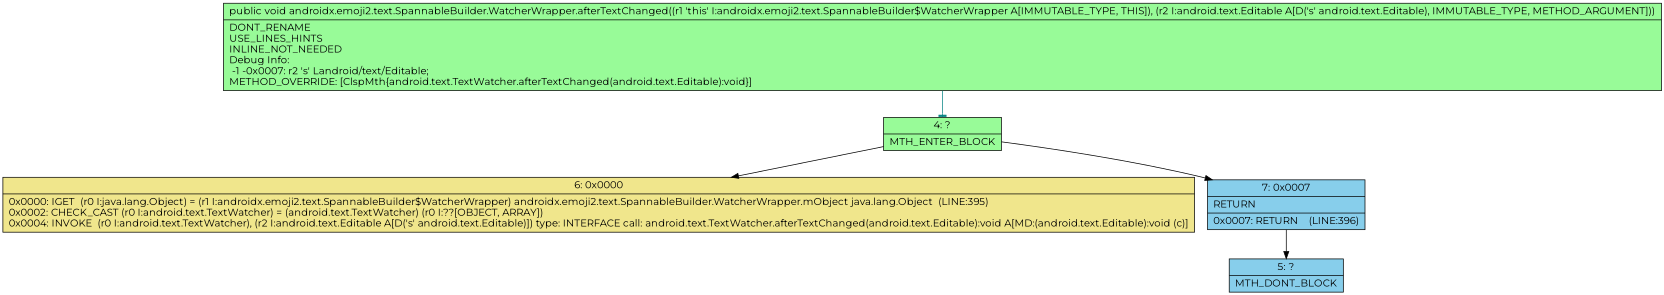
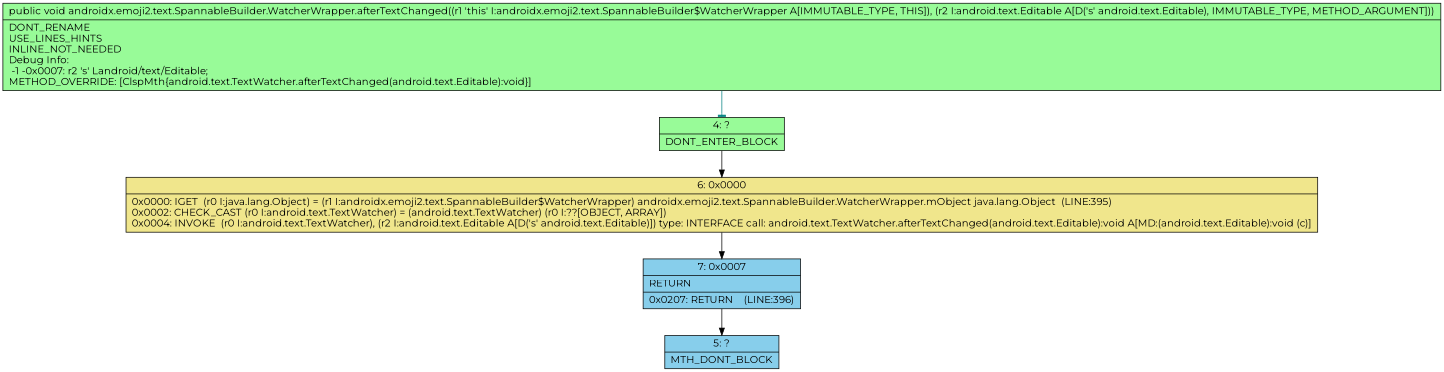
(942, 142) -> (722, 142)
(1104, 157) -> (722, 242)
(1286, 221) -> (722, 300)
